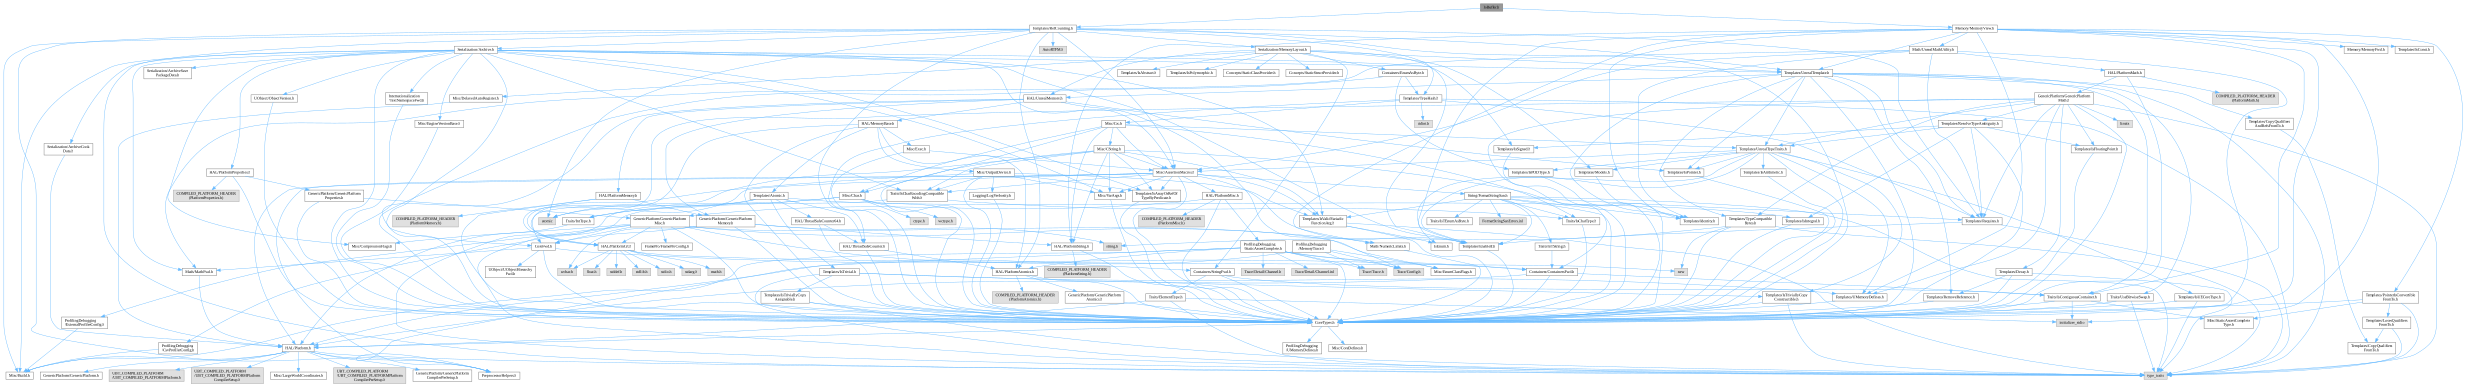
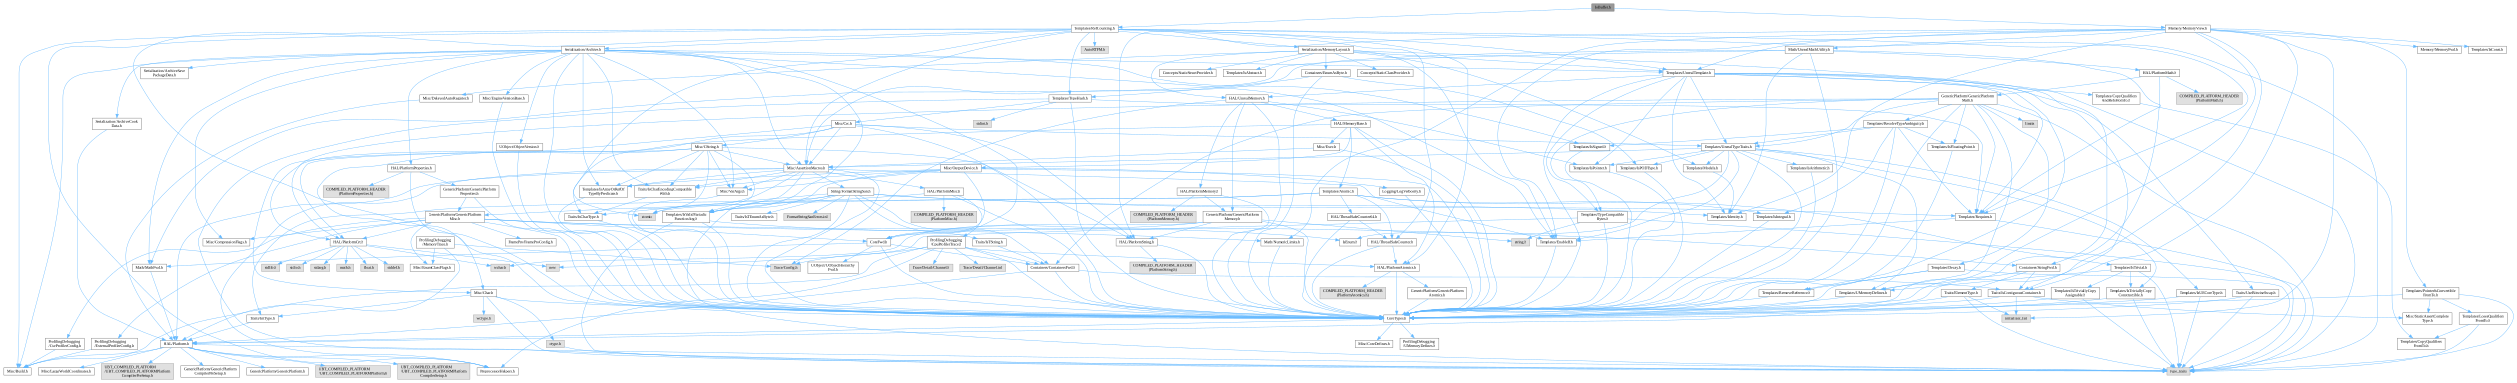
(1191, 73) -> none
(407, 98) -> none
(1531, 220) -> (917, 226)
(1263, 247) -> (946, 242)
(1373, 272) -> none
(2072, 323) -> (2016, 319)
(1083, 358) -> (1363, 368)
